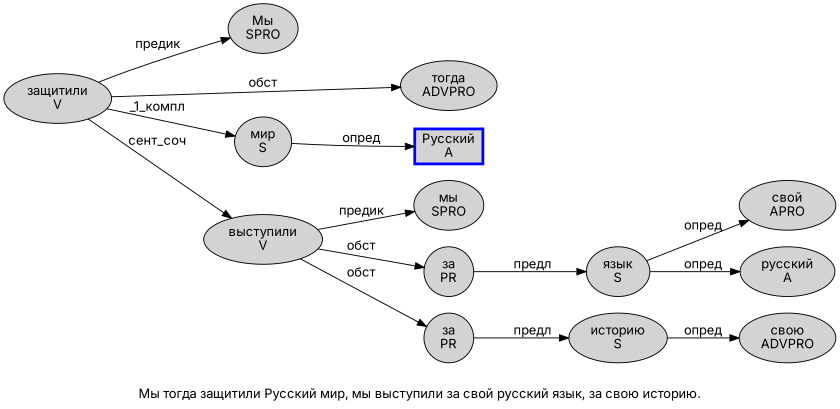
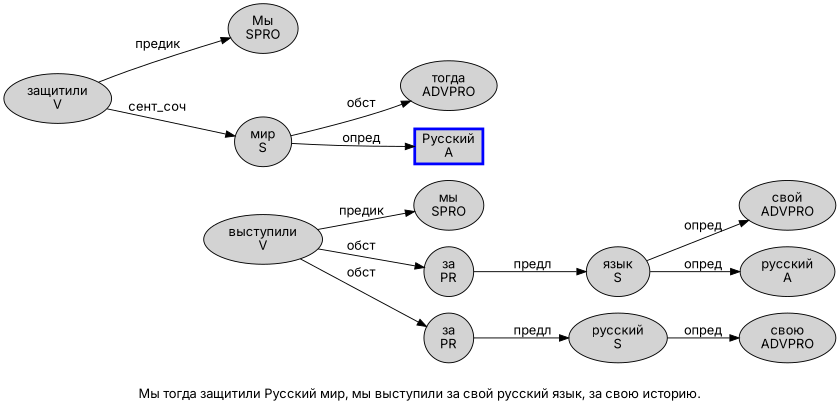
(252, 92) -> (347, 122)
(158, 107) -> (158, 107)
(156, 166) -> none
(788, 205) -> (788, 205)
(618, 338) -> (618, 338)
